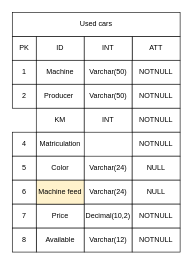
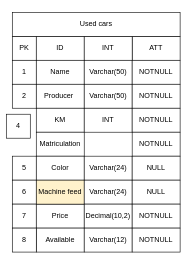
(60, 72) -> (60, 72)
(24, 144) -> (18, 126)
